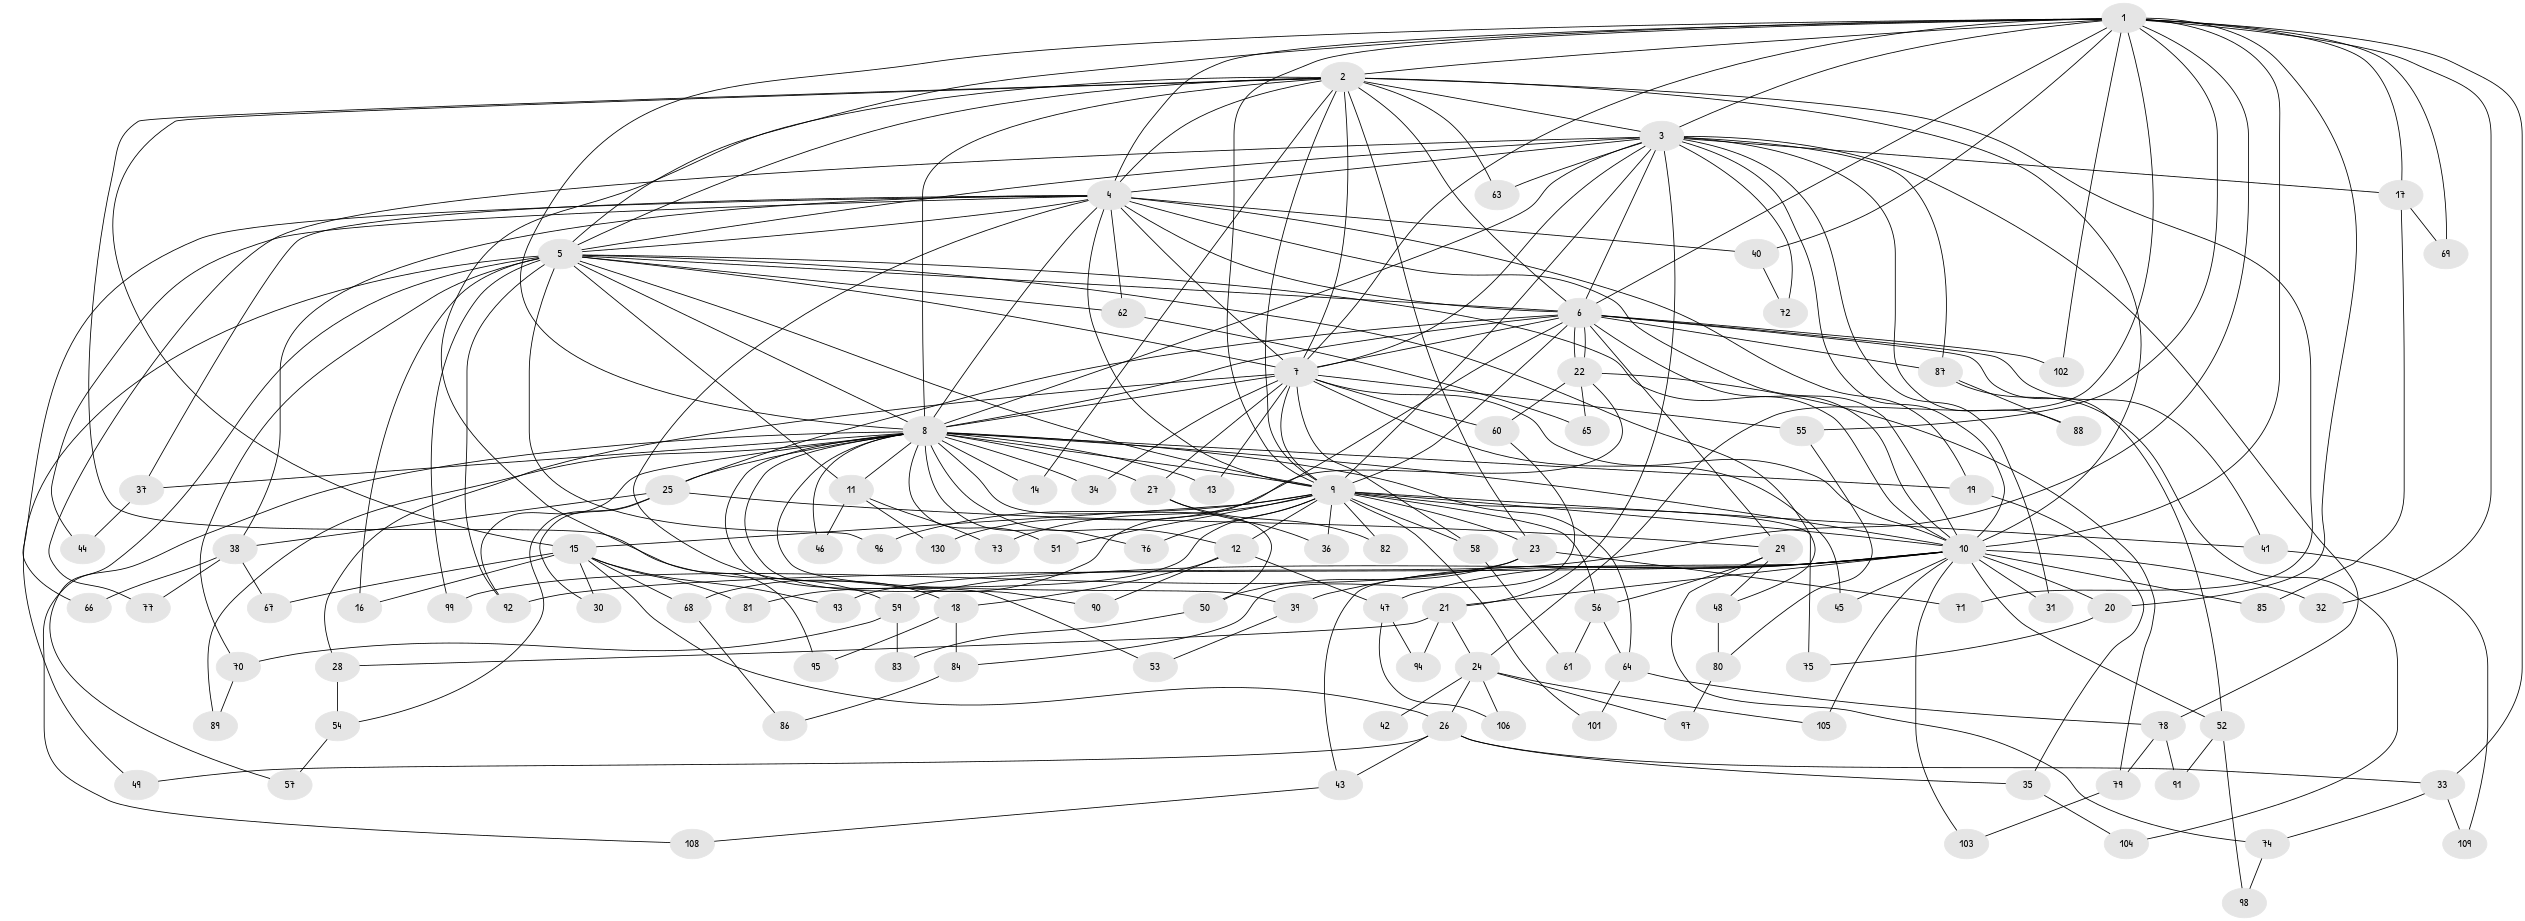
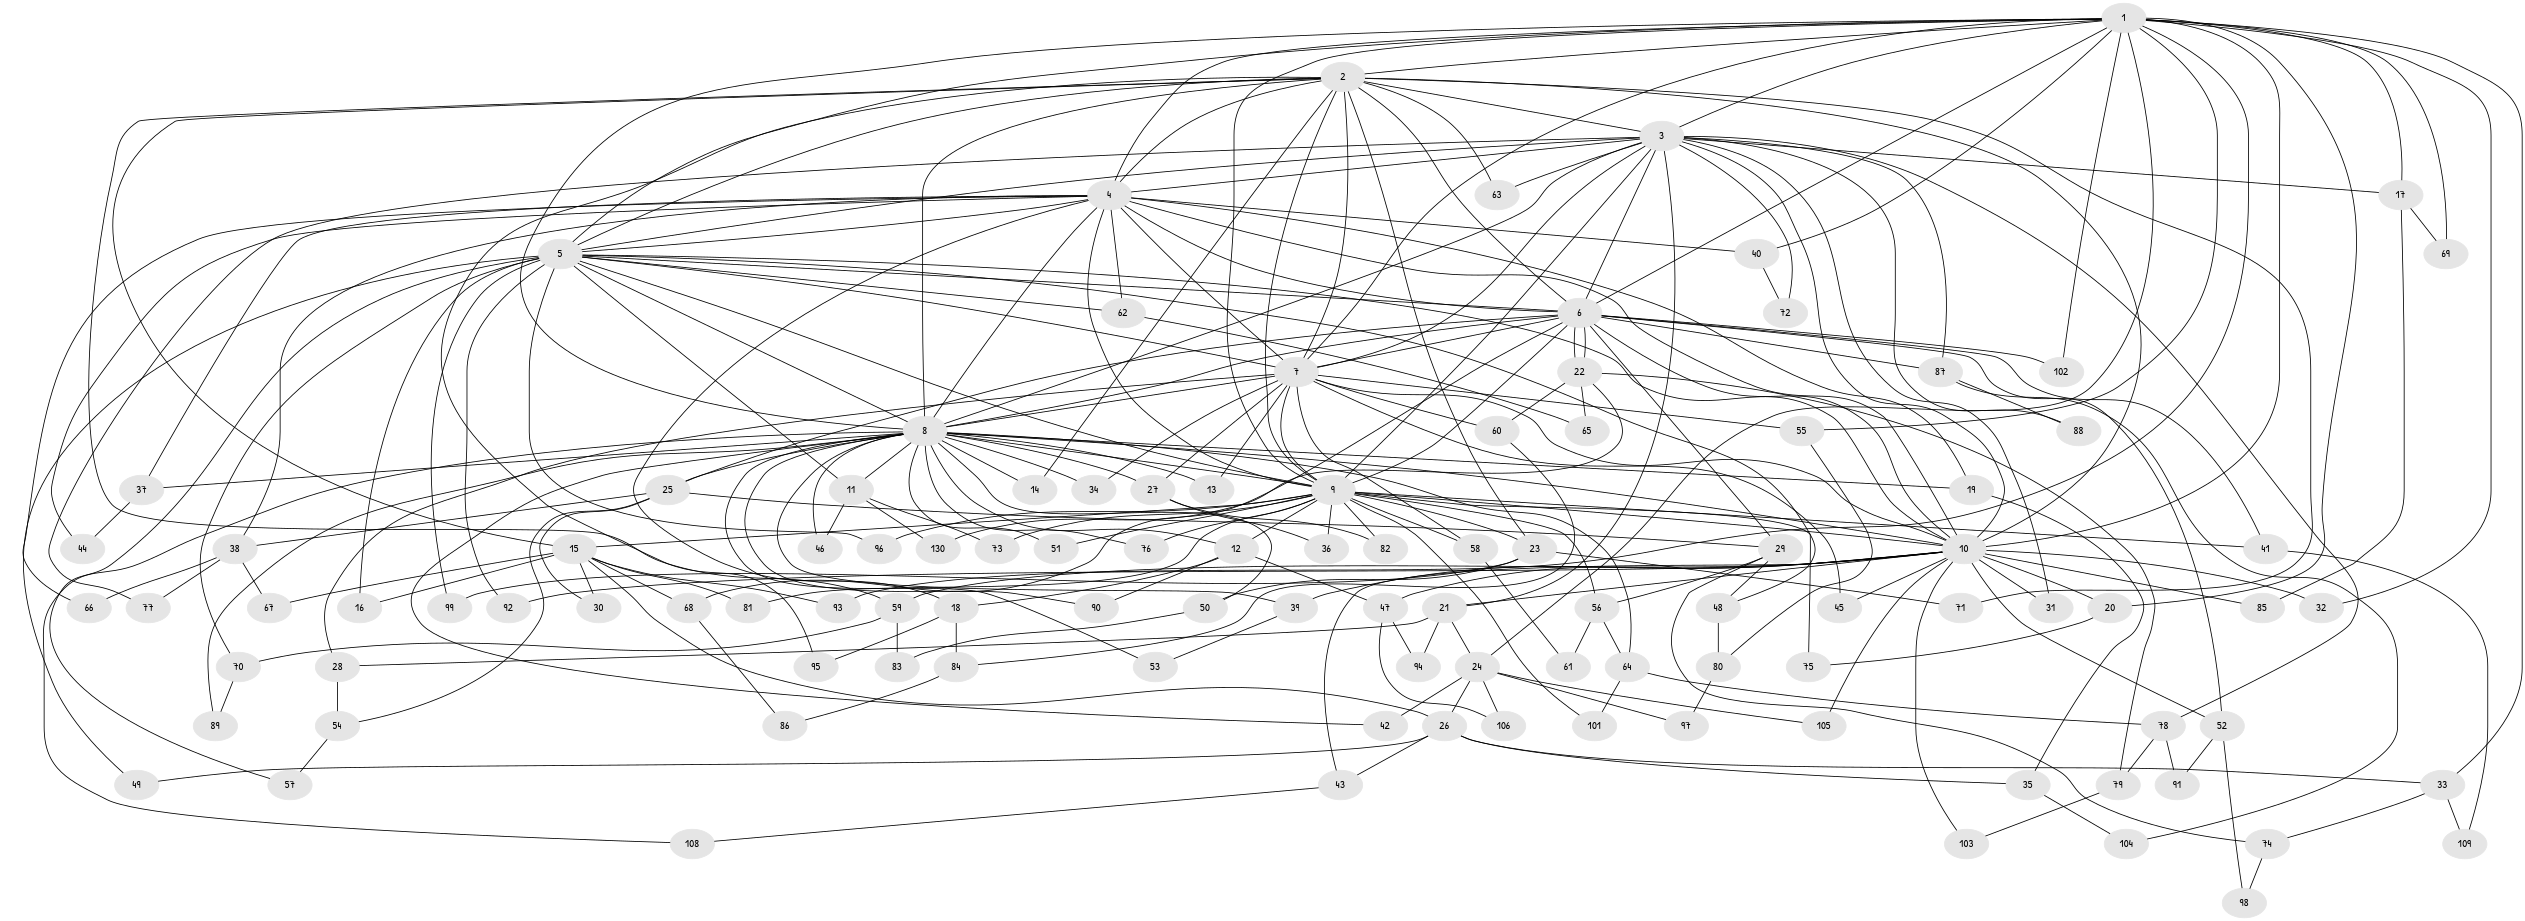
(653, 471) -> (607, 674)
